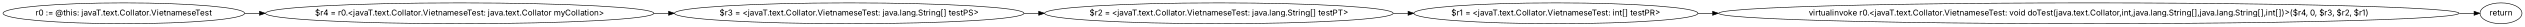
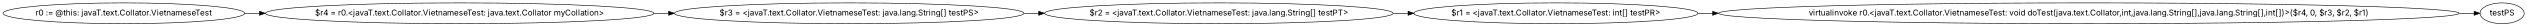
(2501, 13) -> (2502, 13)
